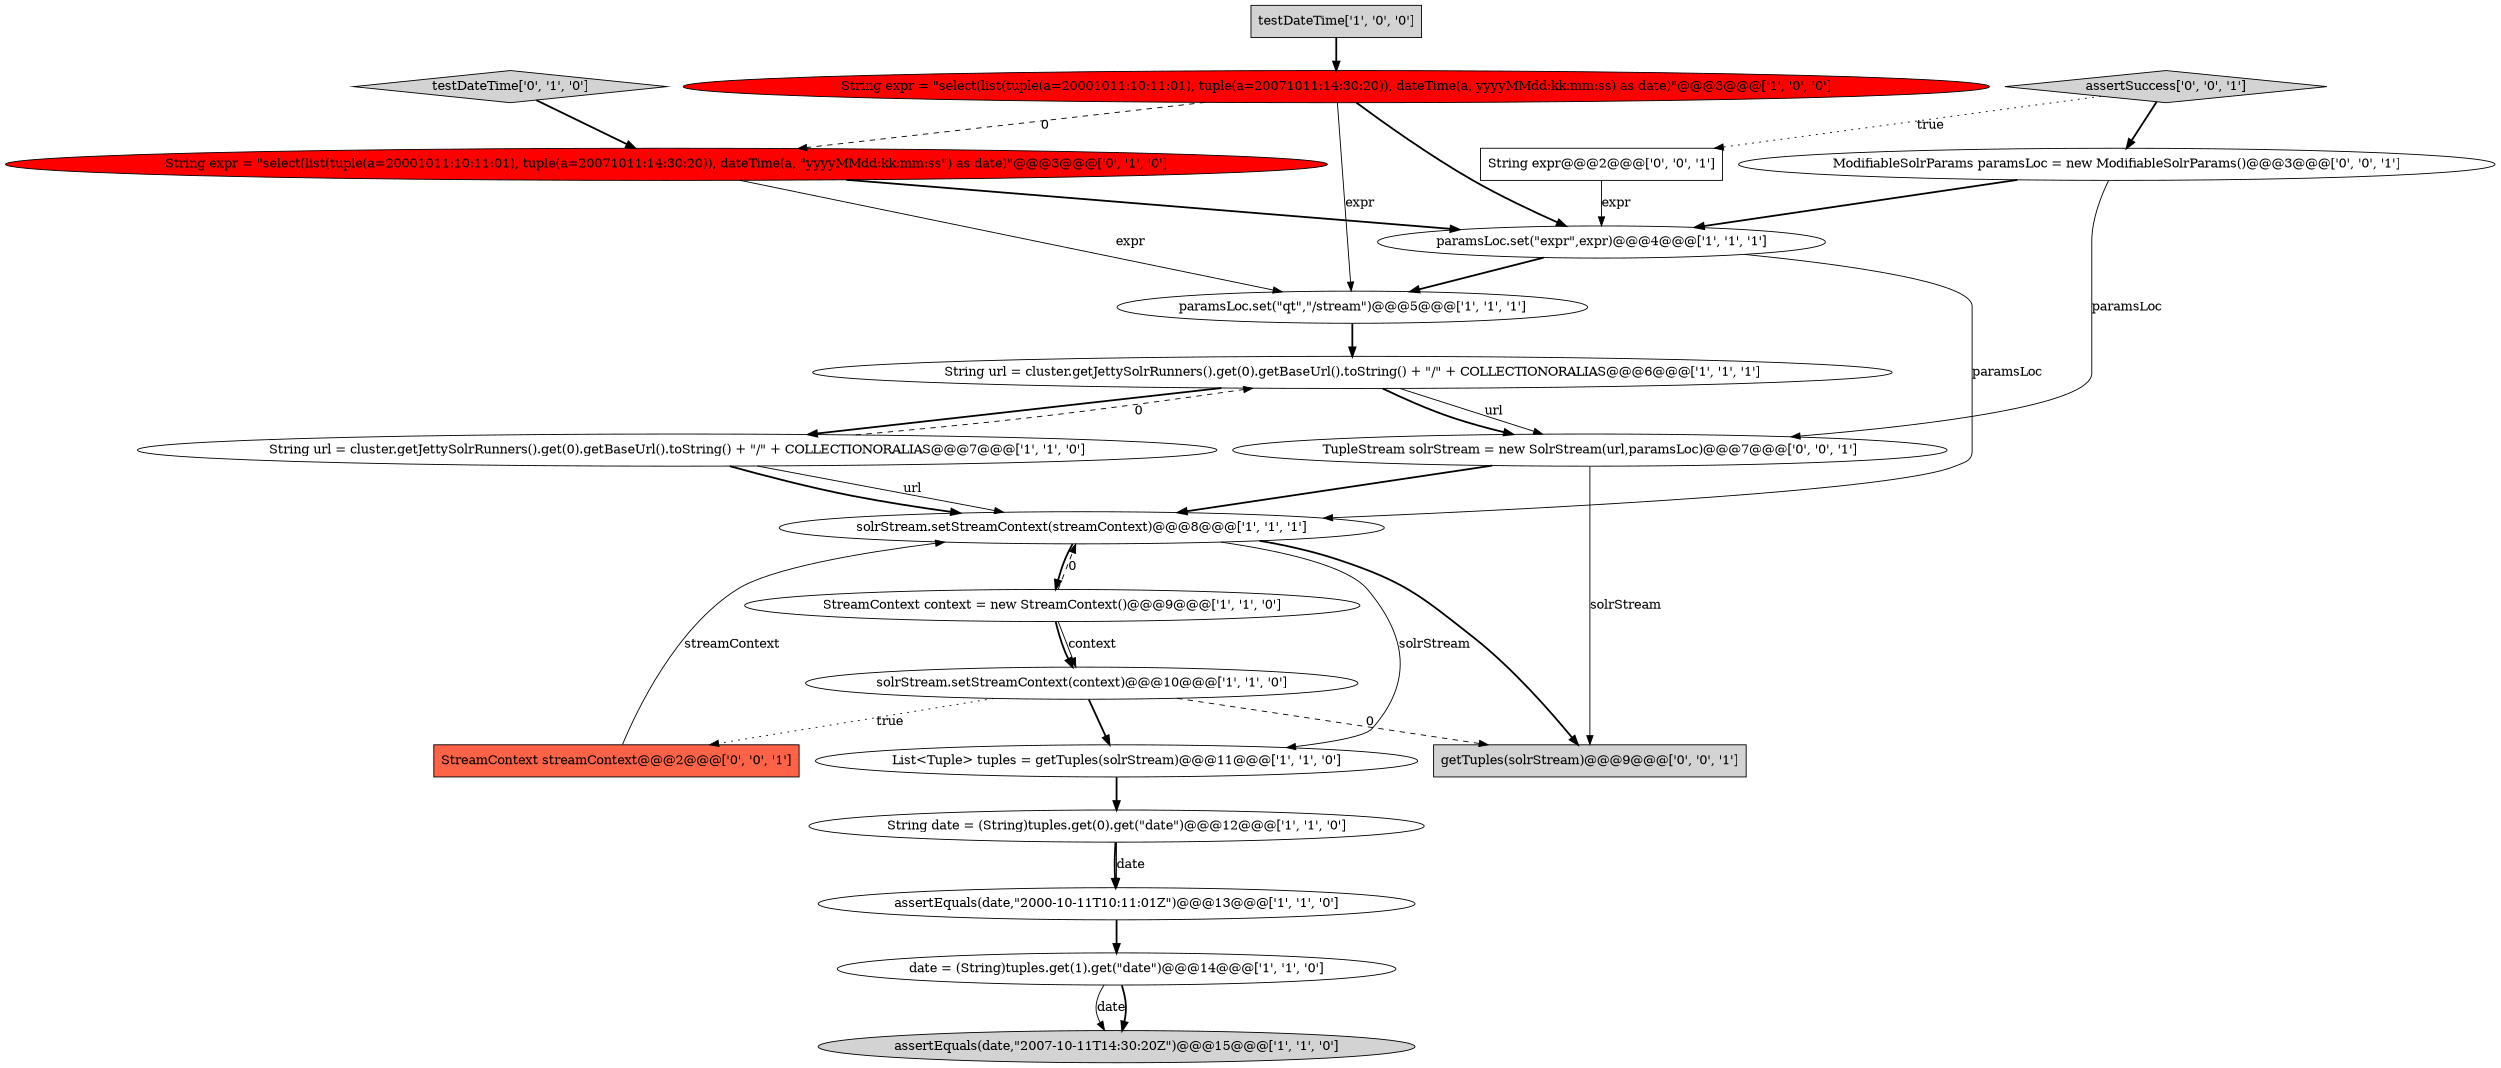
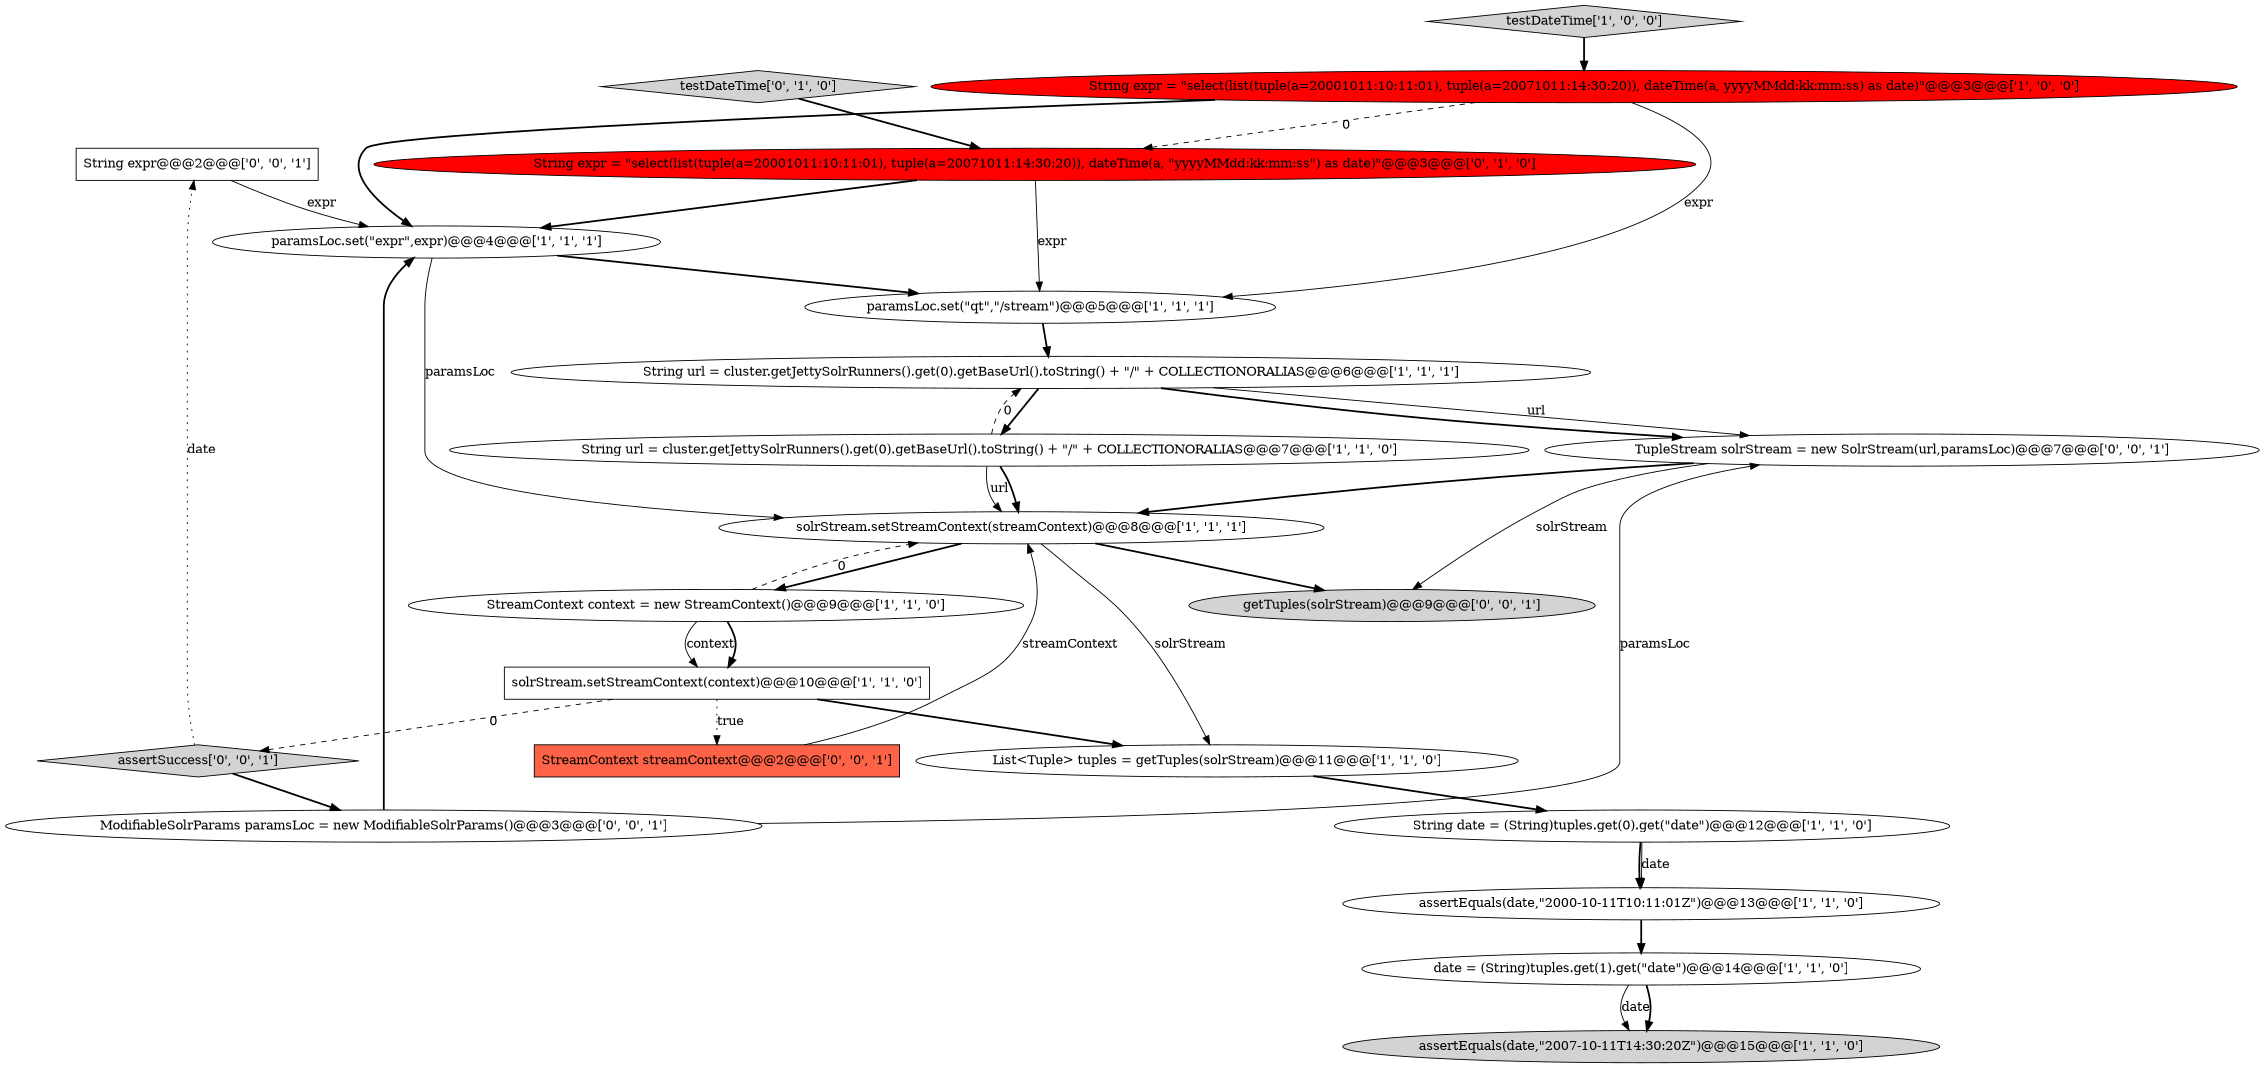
(1336, 21) -> (1584, 21)
(1931, 125) -> (202, 450)
(1082, 683) -> (717, 683)
(1328, 721) -> (441, 724)
(1590, 761) -> (1392, 605)
